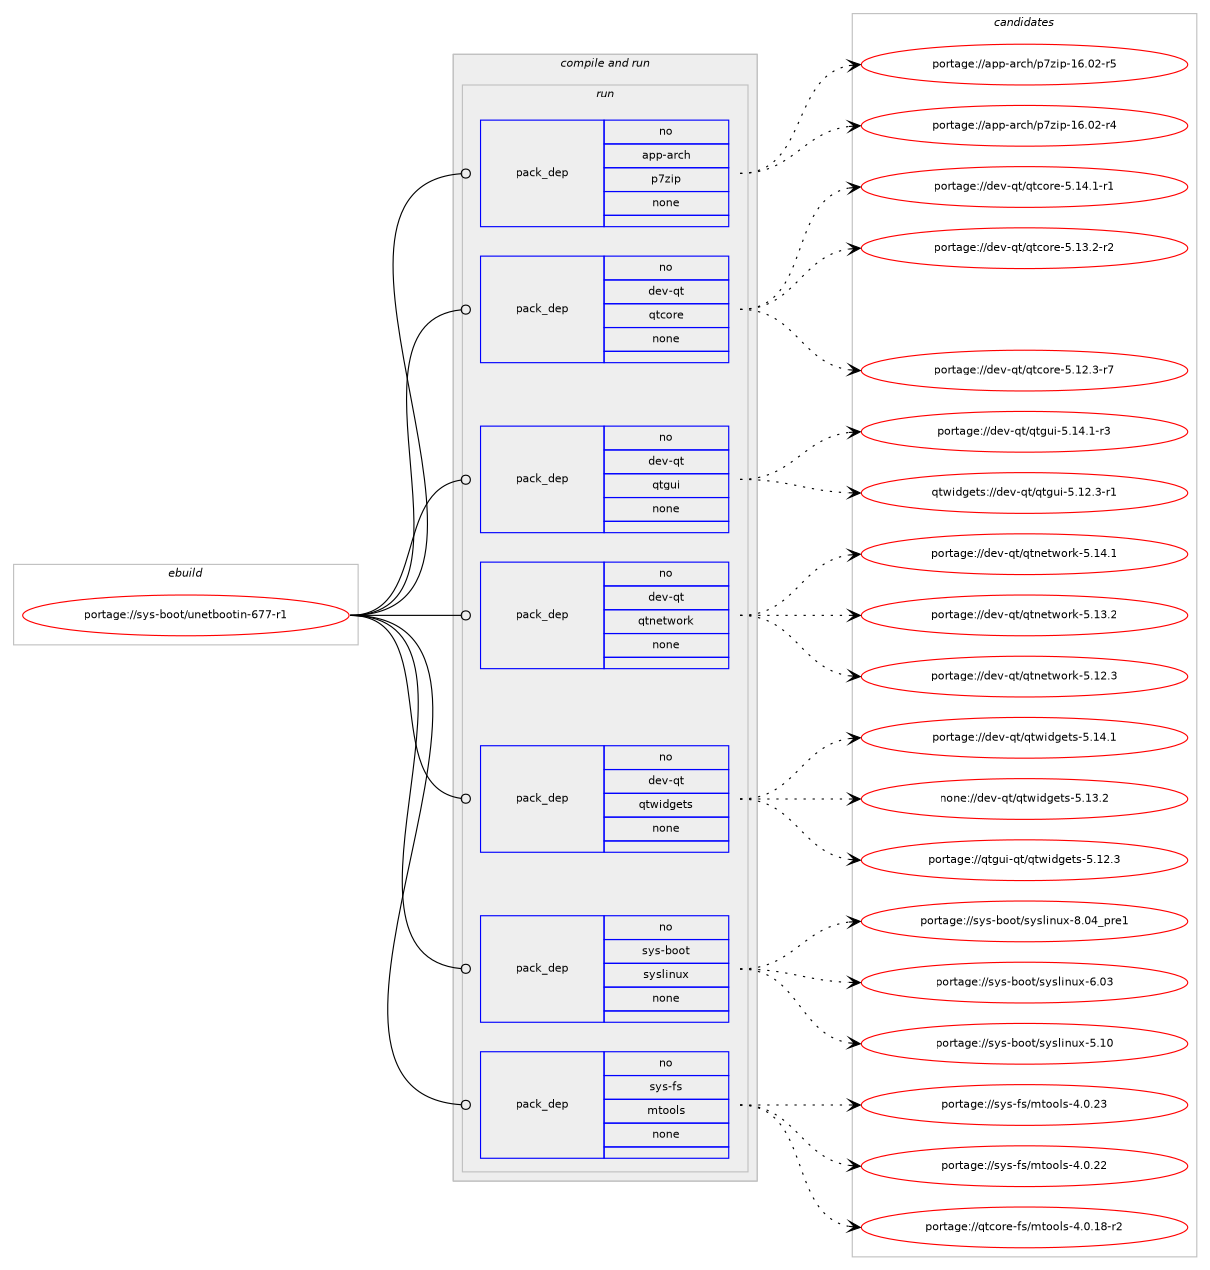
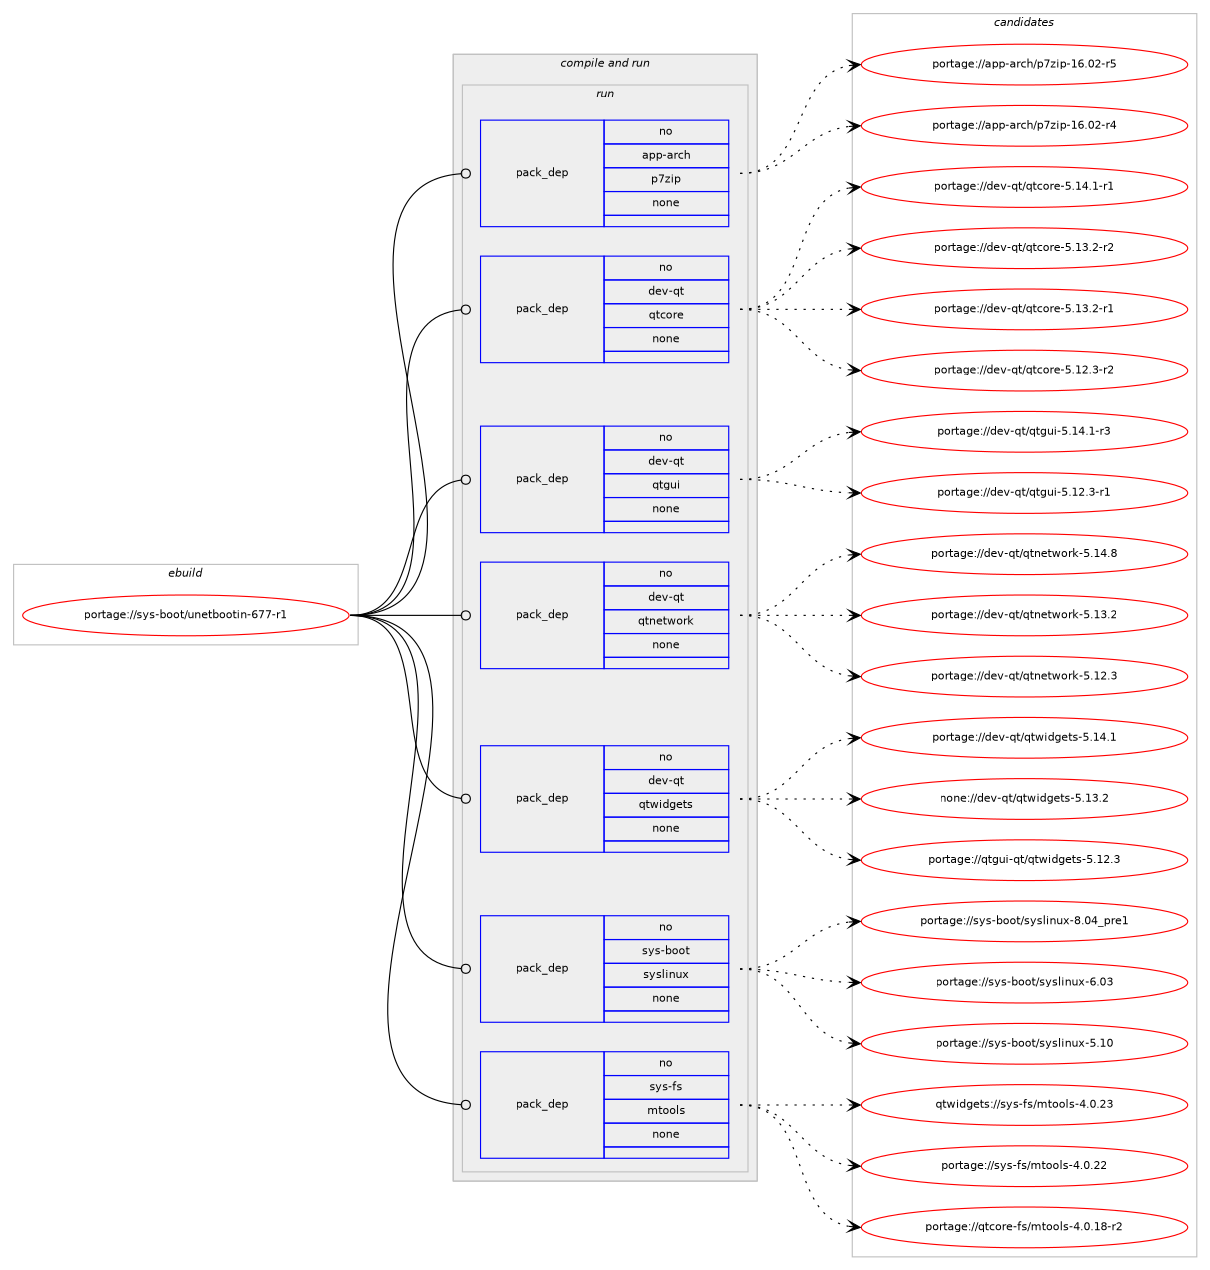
none -> (1025, 309)
(1025, 371) -> (1025, 371)
(1025, 493) -> (1025, 493)
(1025, 554) -> (1025, 554)
(1025, 1105) -> (1025, 1105)
